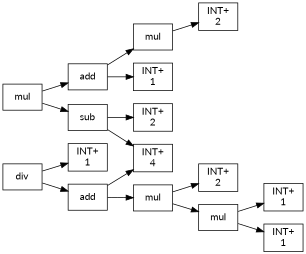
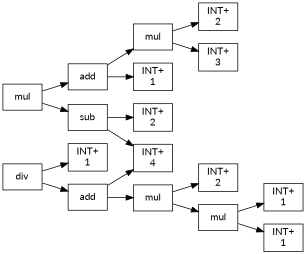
none -> (218, 57)
